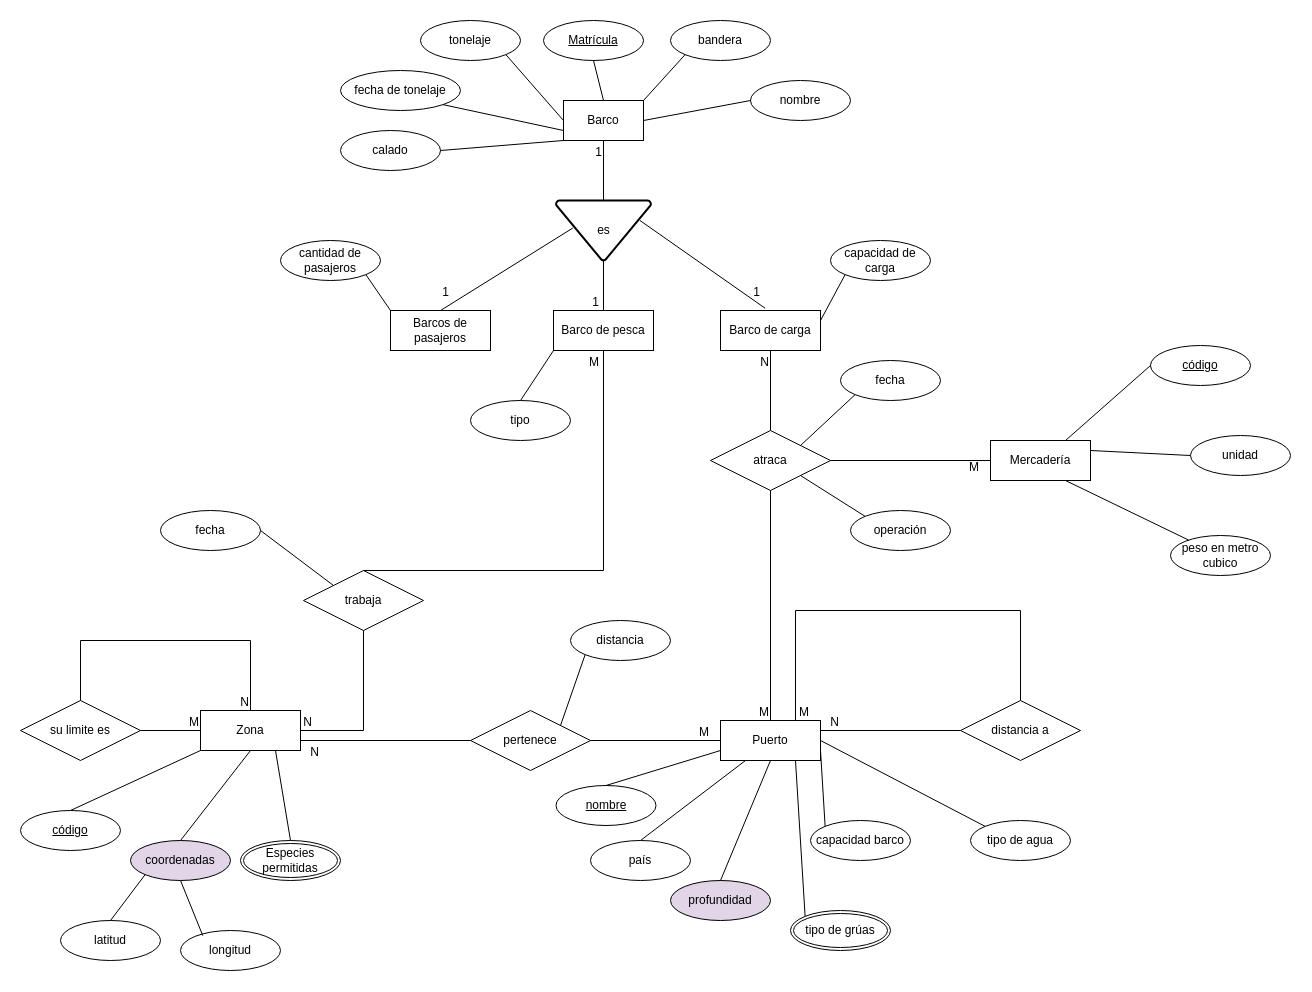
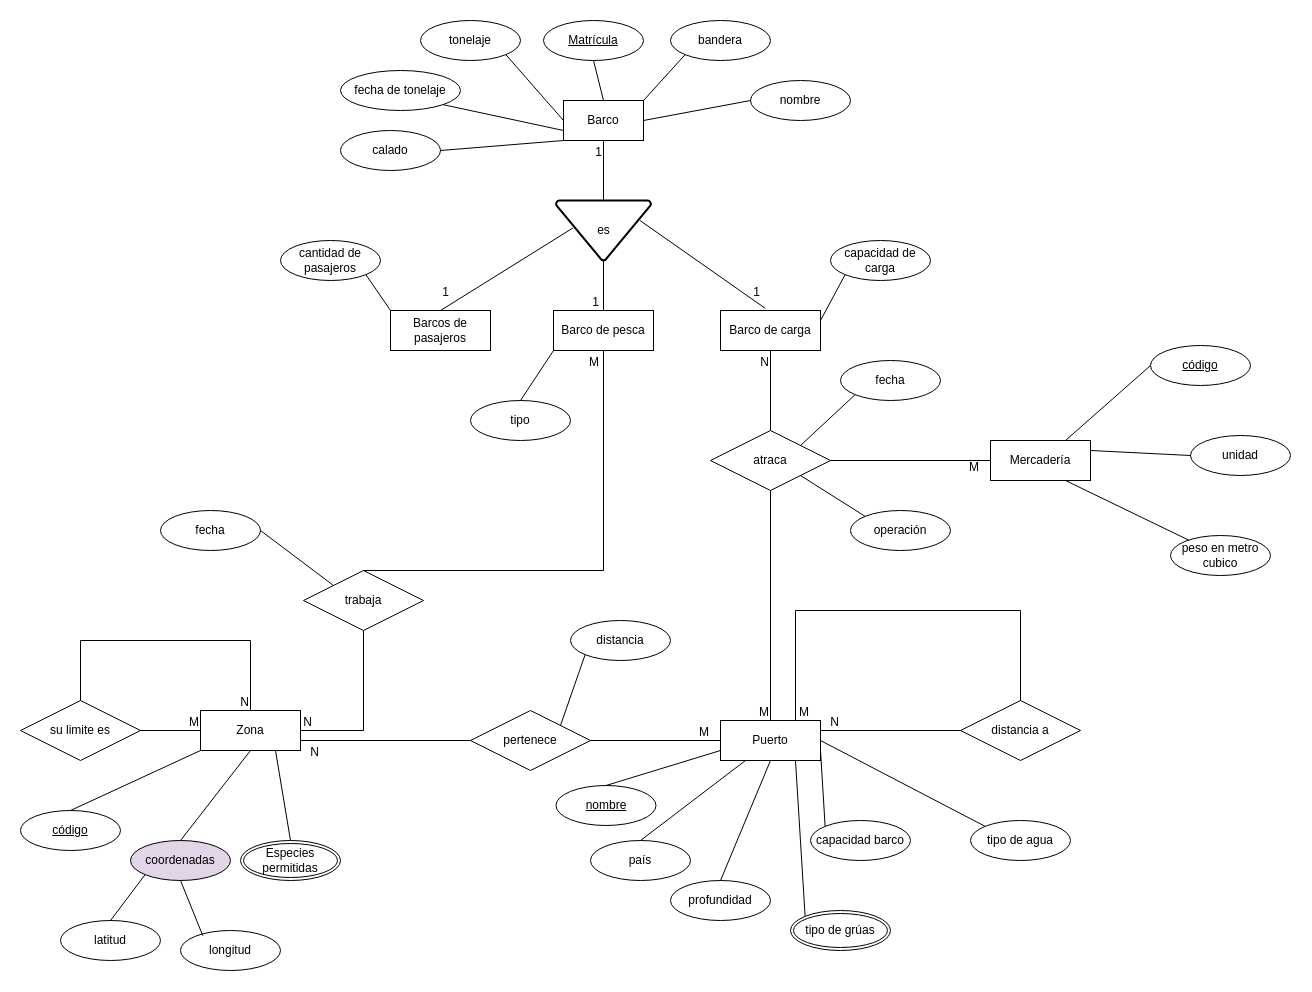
(721, 901) -> (721, 901)
